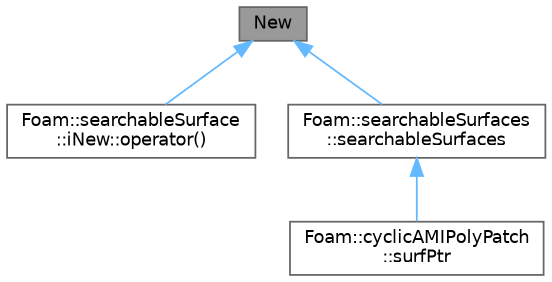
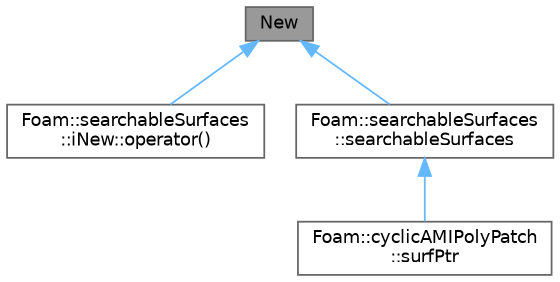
(131, 131) -> (136, 131)
